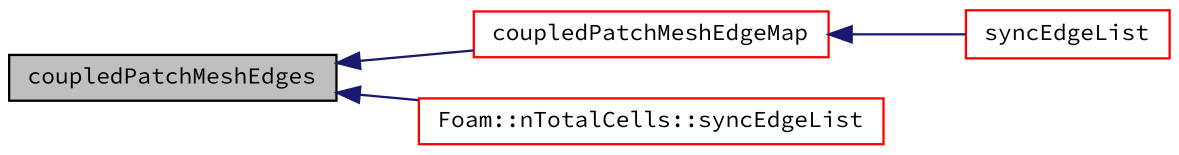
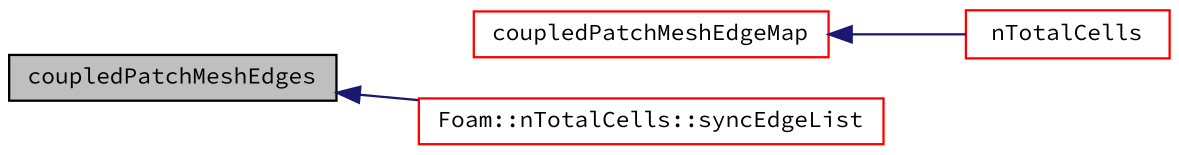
(1068, 34) -> (1068, 34)
(417, 56) -> none
